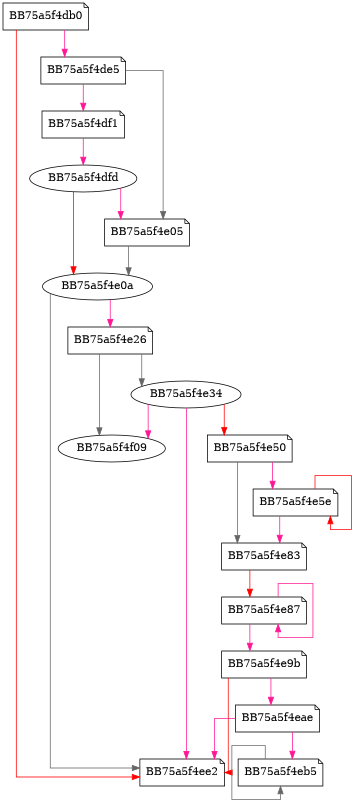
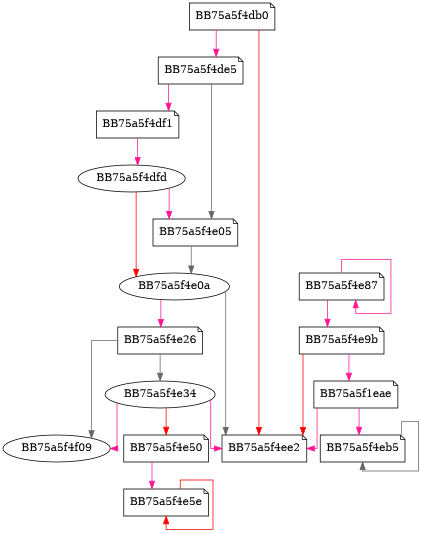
(264, 556) -> none
(278, 718) -> (356, 394)
